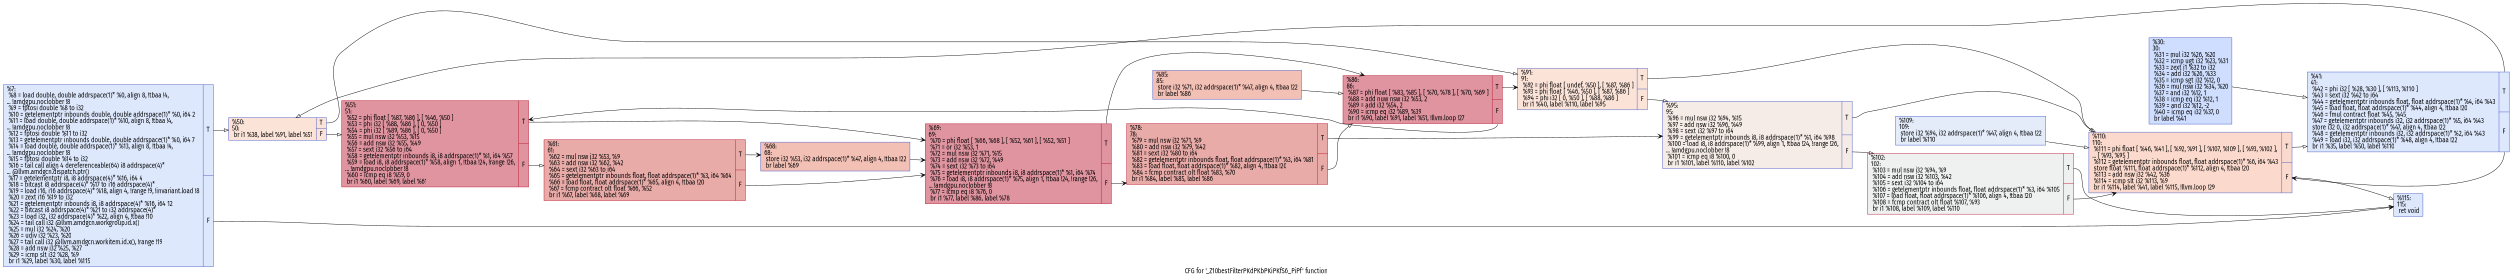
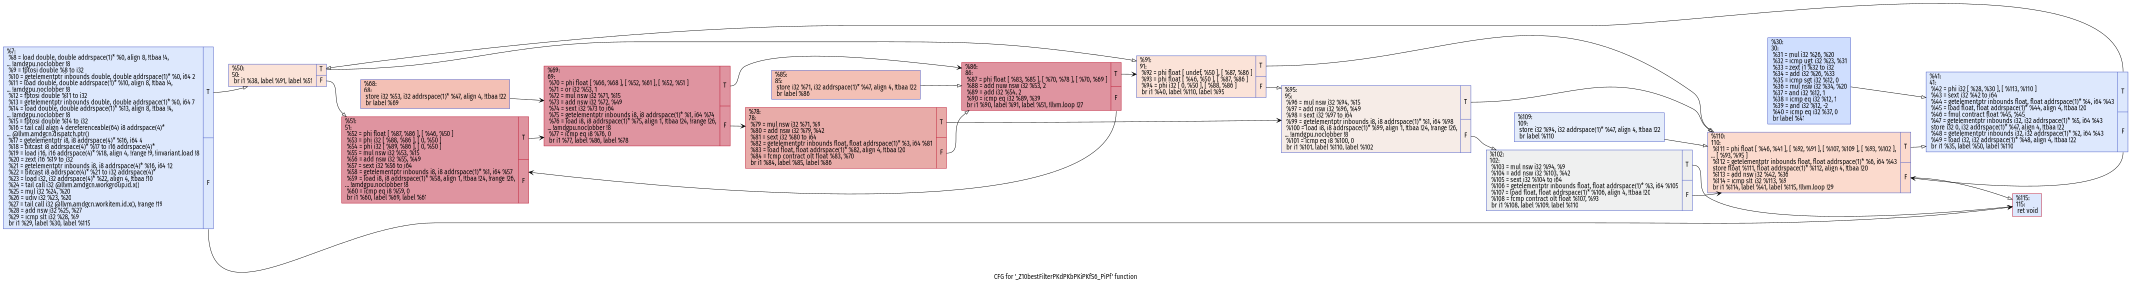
(645, 170) -> none
(1971, 184) -> (1589, 180)
(2408, 205) -> (2027, 205)
